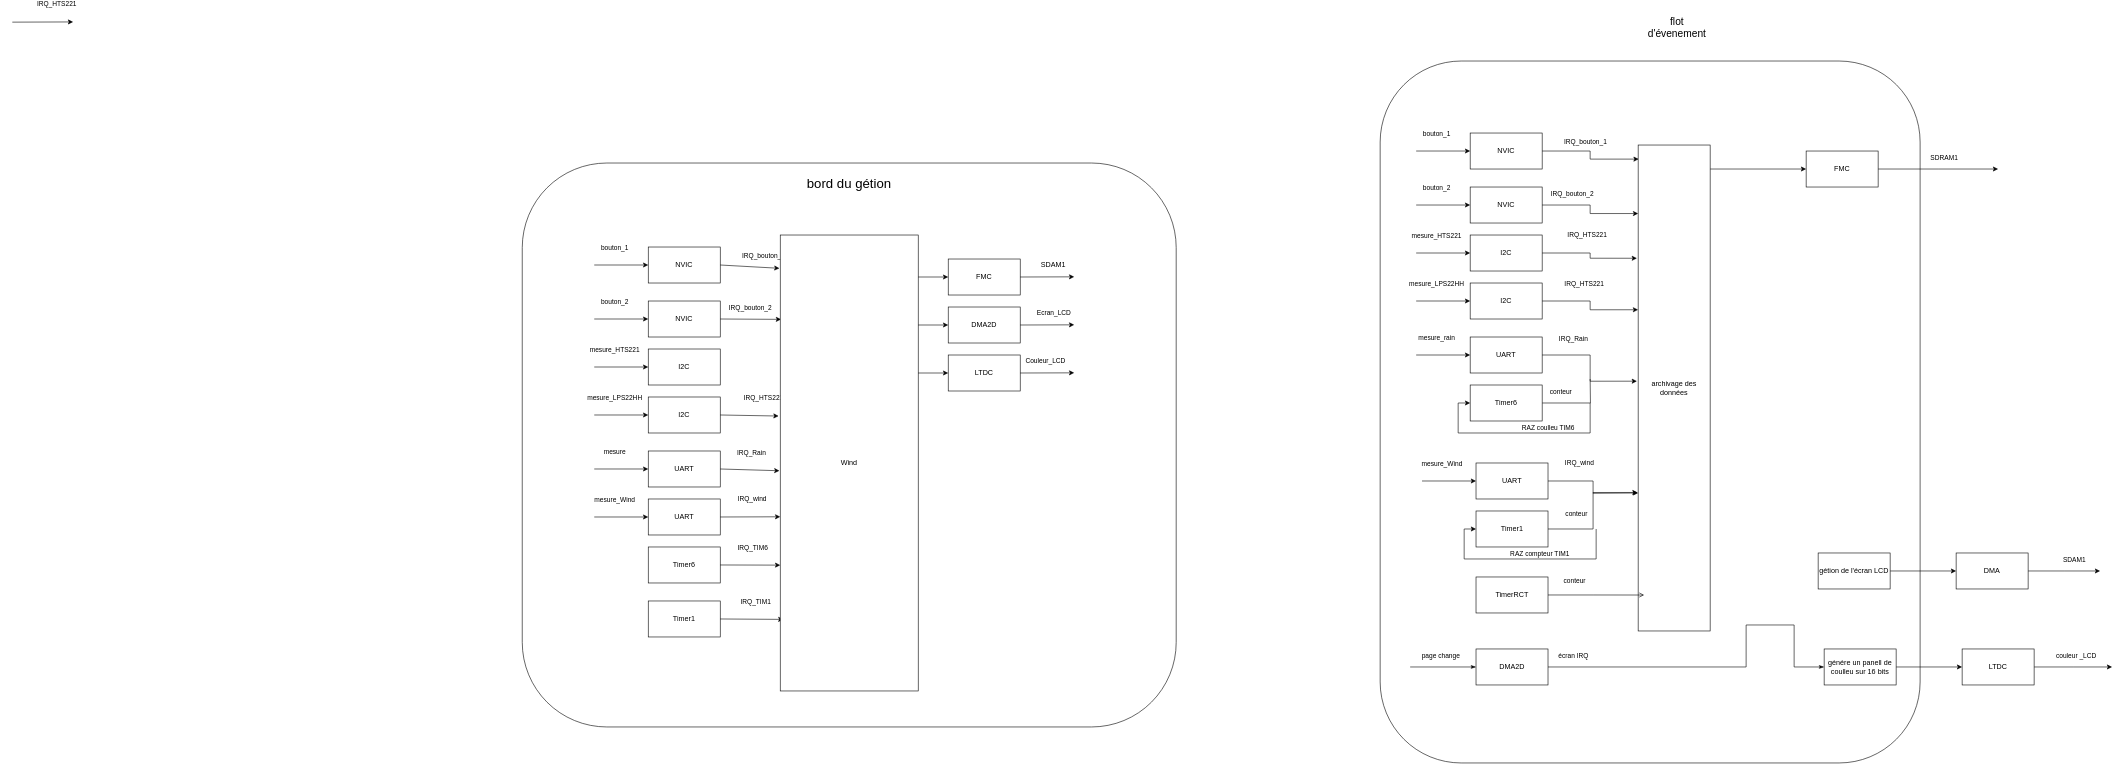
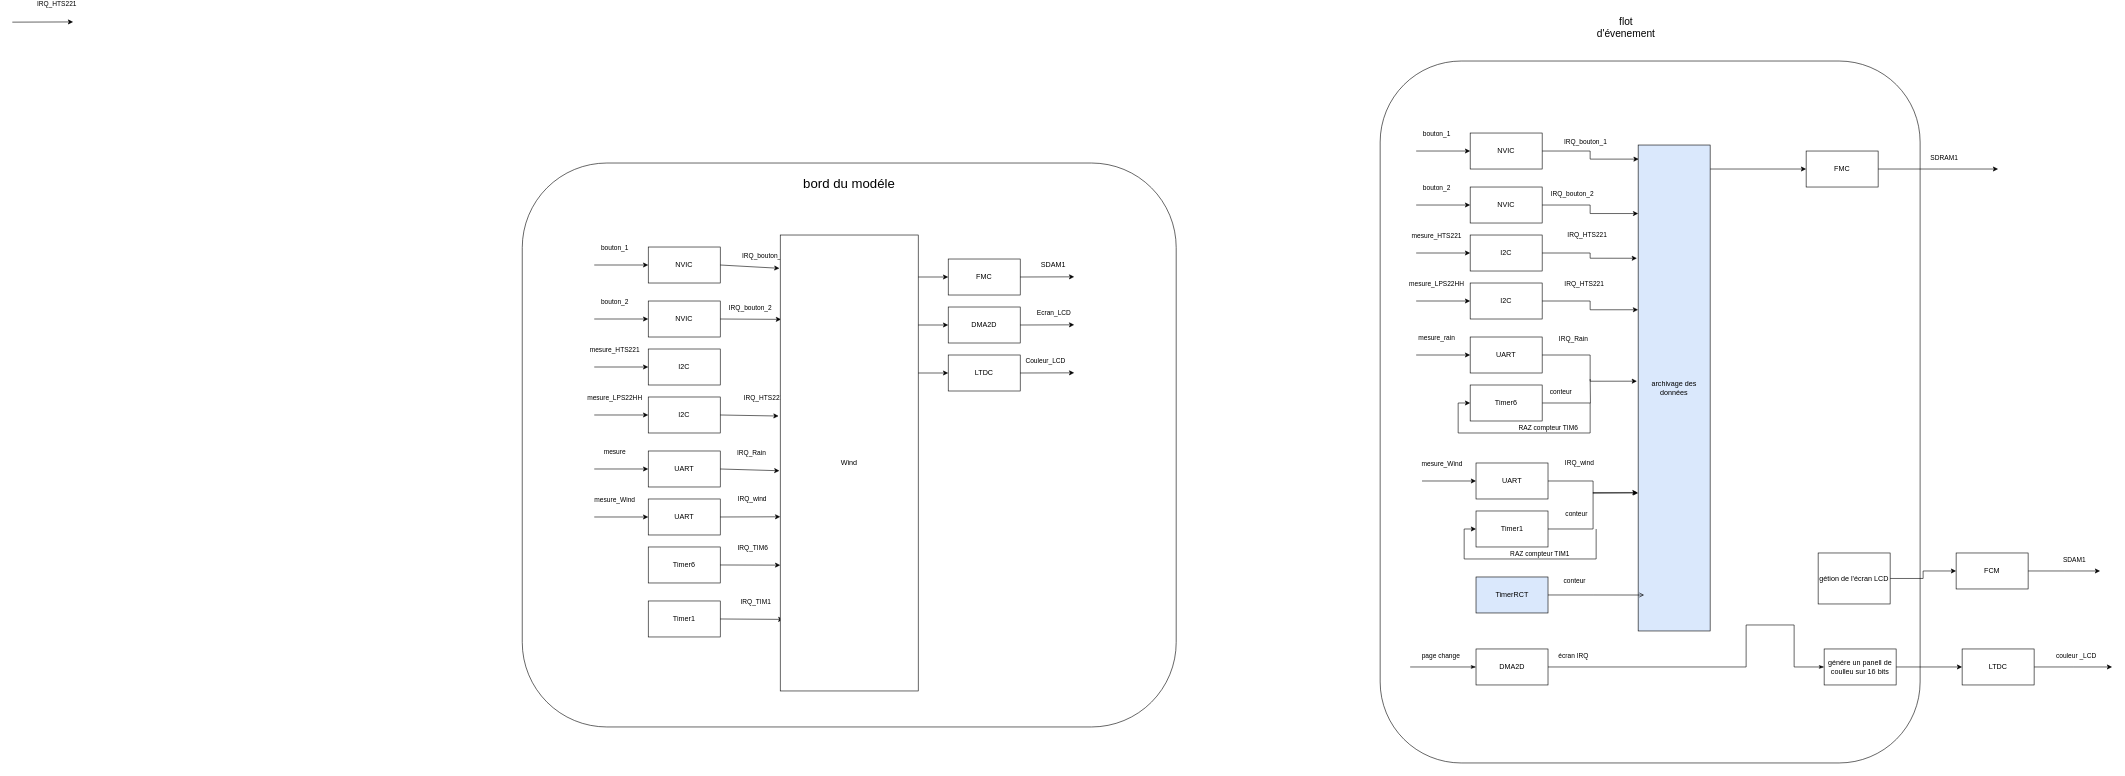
(1677, 28) -> (1626, 28)
(849, 184) -> (849, 184)
(1674, 388) -> (1674, 388)
(1549, 428) -> (1549, 428)
(1854, 571) -> (1854, 578)
(1992, 571) -> (1992, 571)
(1512, 595) -> (1512, 595)
